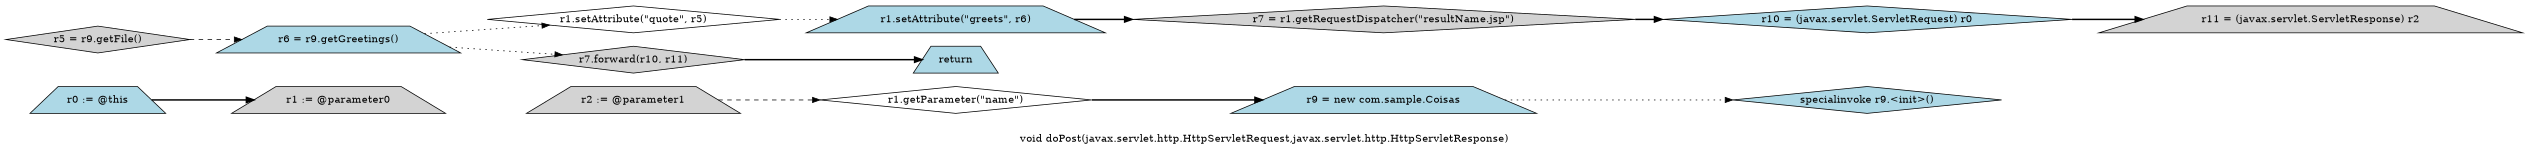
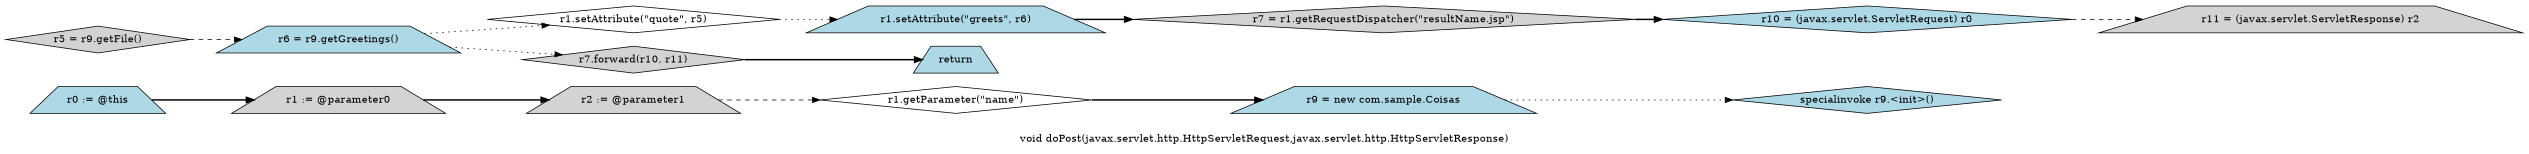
(2104, 19) -> (2104, 19)
none -> (482, 100)
